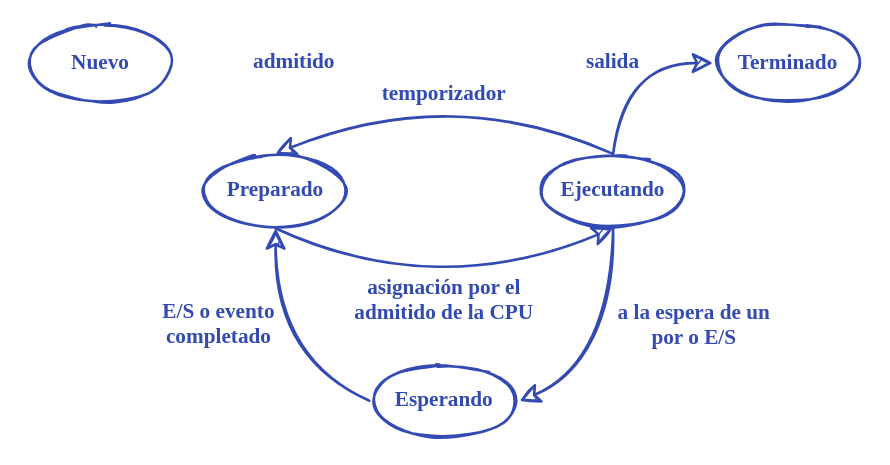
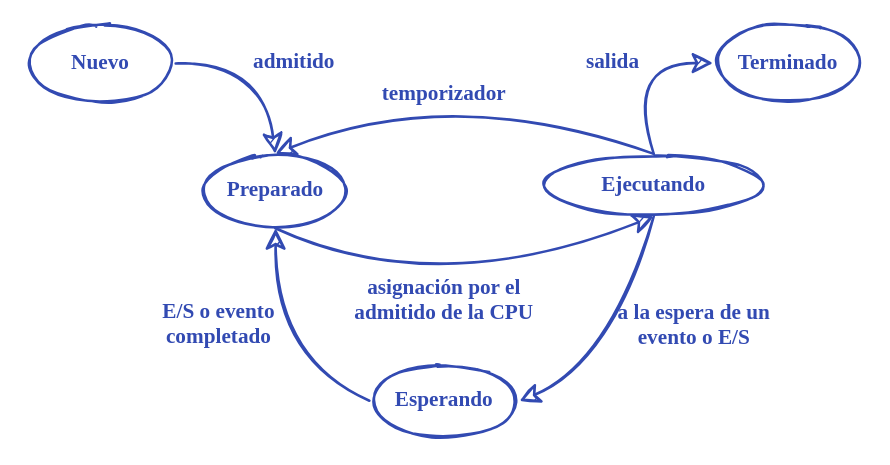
none -> (240, 80)
(613, 191) -> (654, 185)
(694, 312) -> (694, 312)
